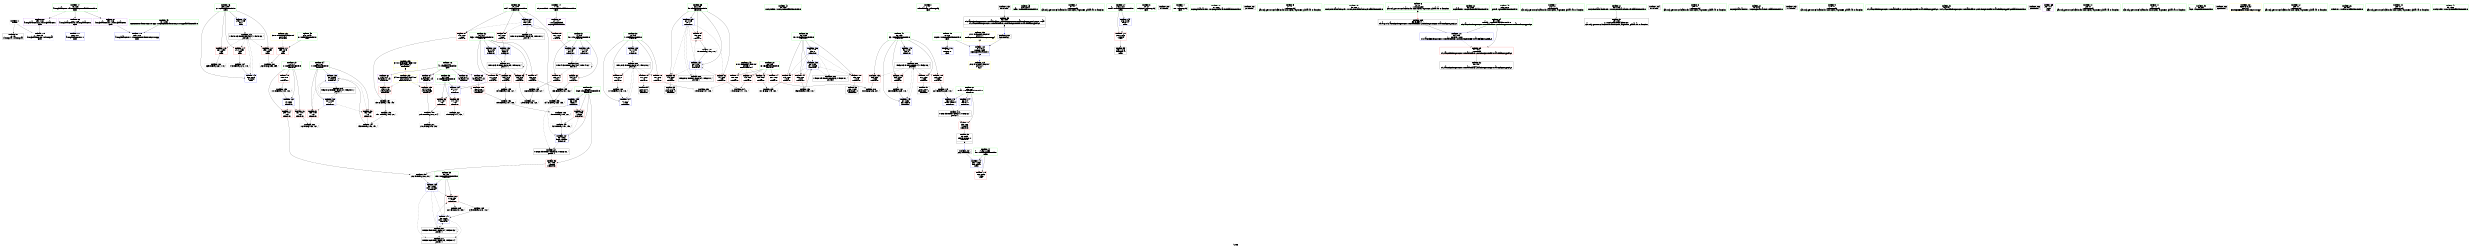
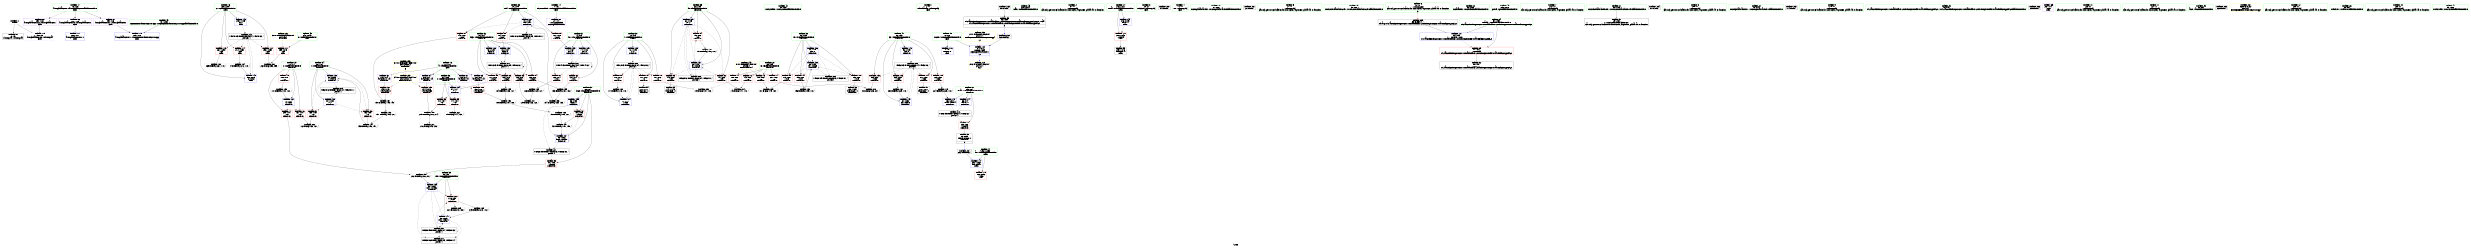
(633, 39) -> (633, 39)
